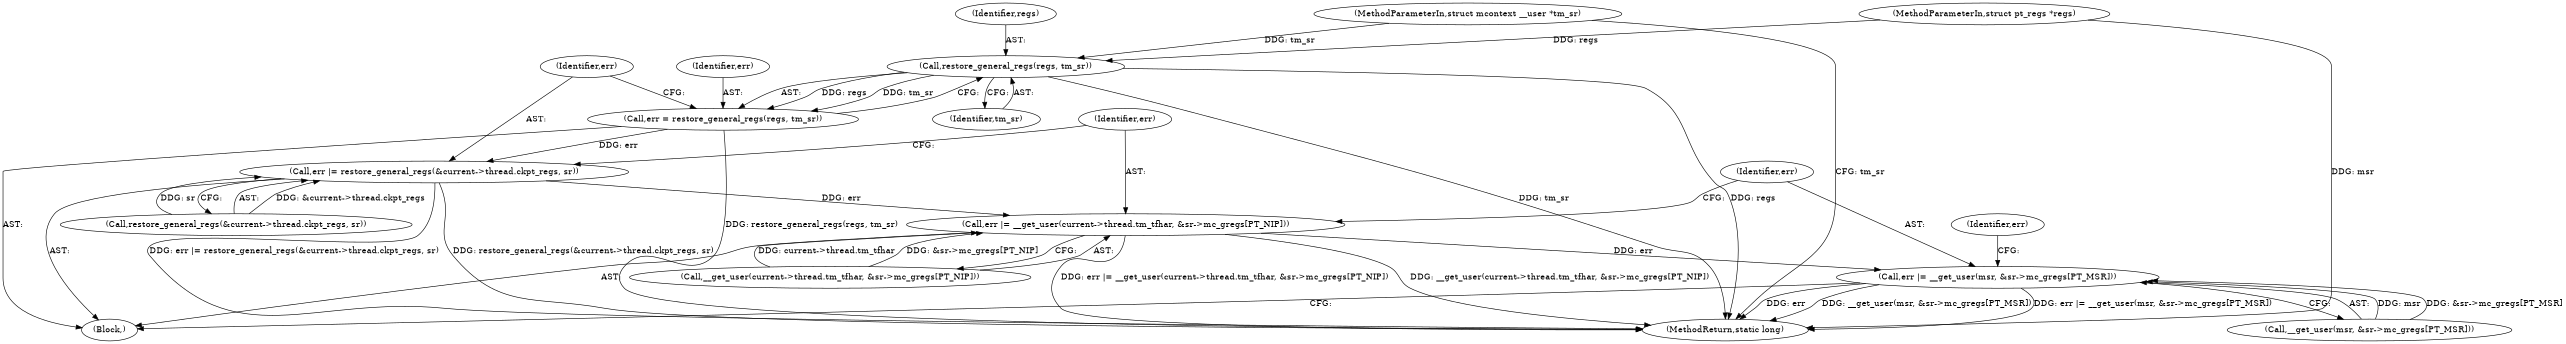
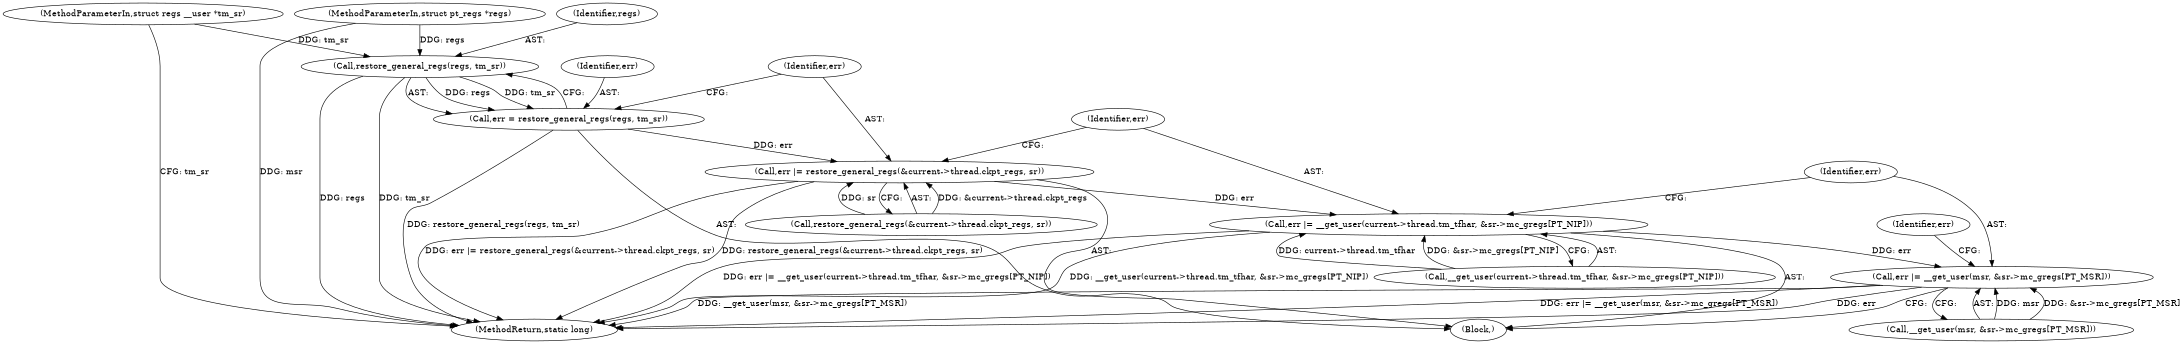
(1468, 14) -> (143, 14)
(986, 119) -> none
